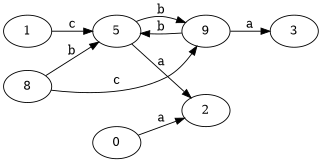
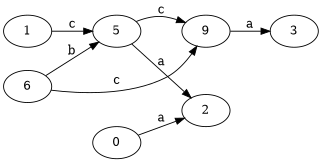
(161, 10) -> (161, 10)
(166, 34) -> none
(28, 86) -> (28, 86)
